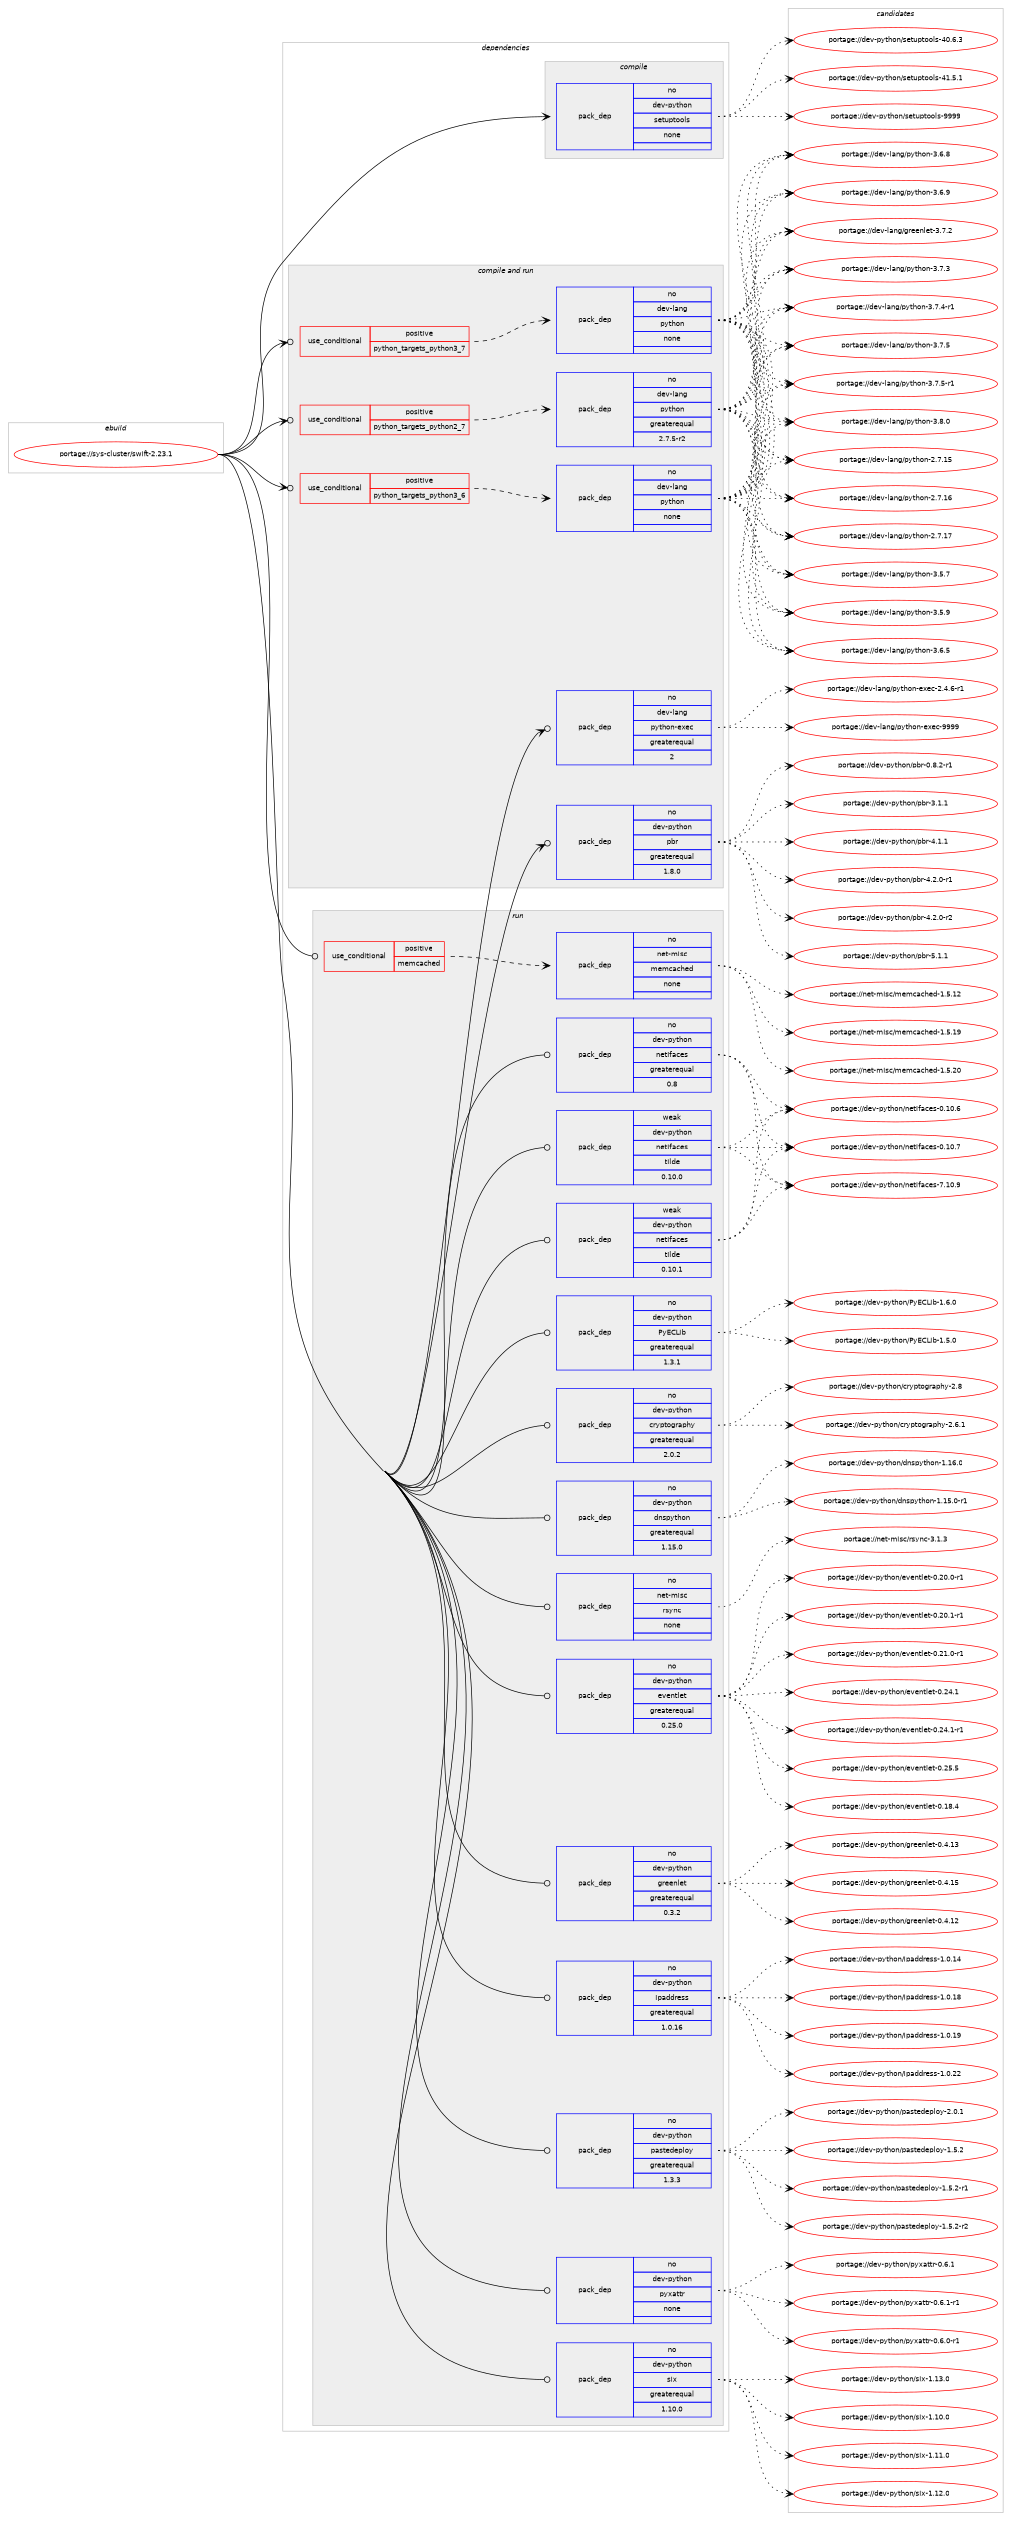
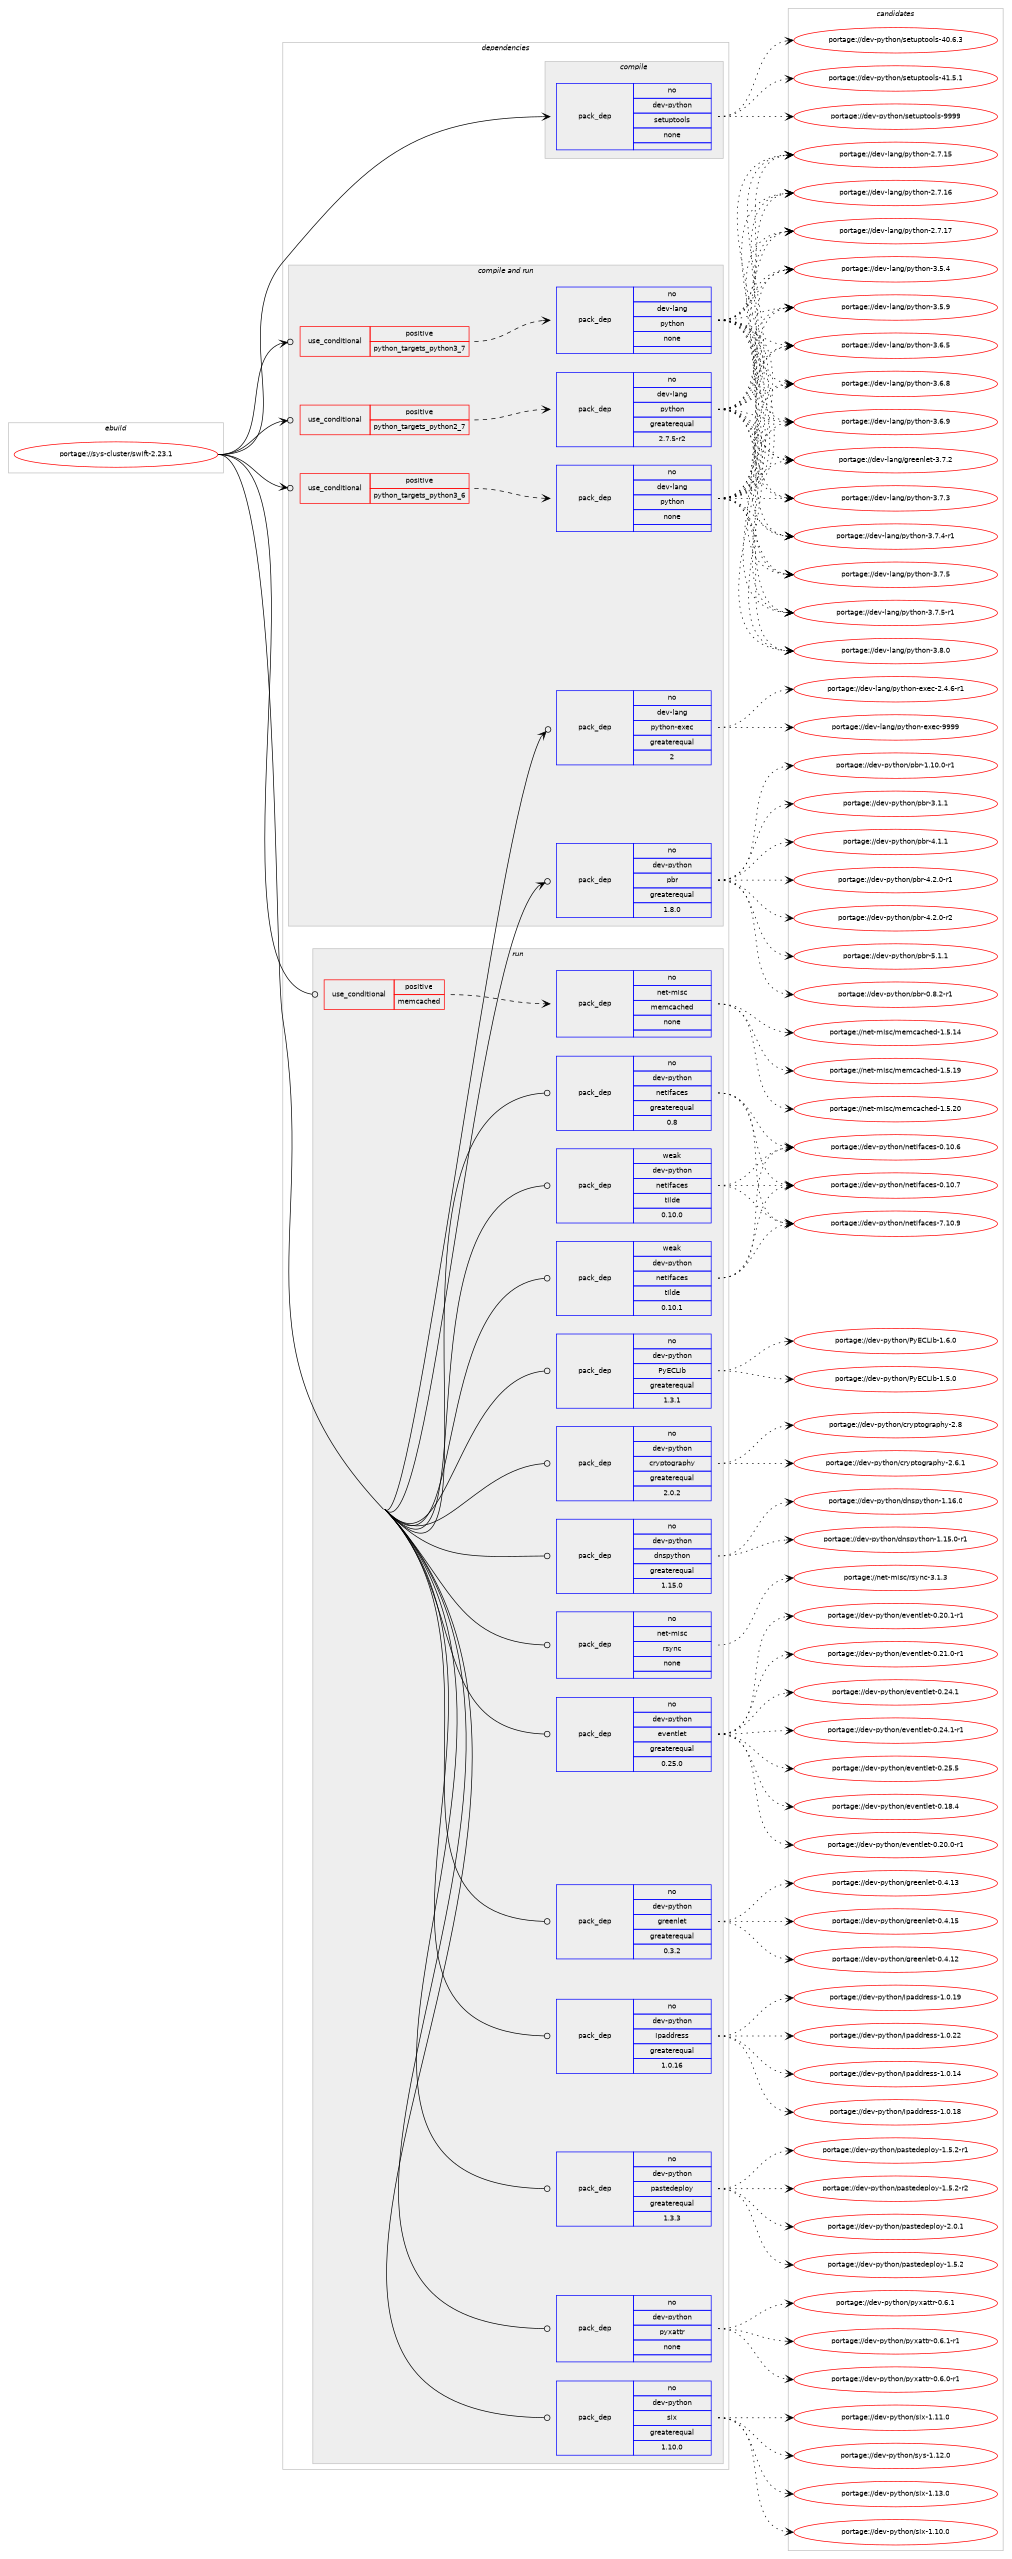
(896, 575) -> (896, 269)
none -> (896, 766)
(896, 995) -> (896, 1033)
(896, 2494) -> (896, 2456)
